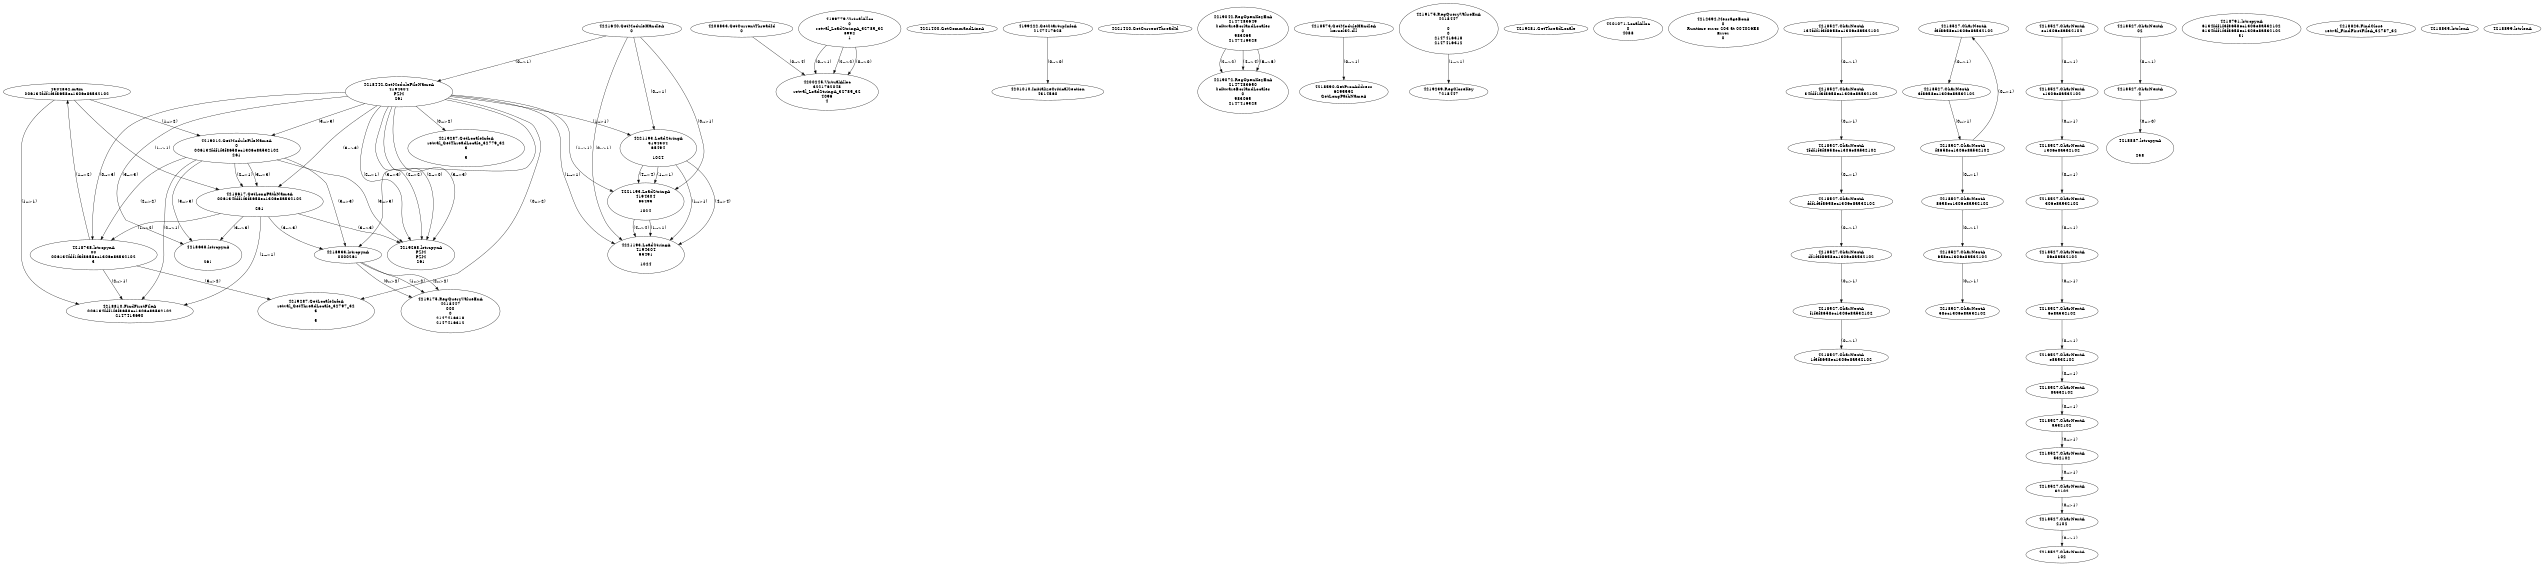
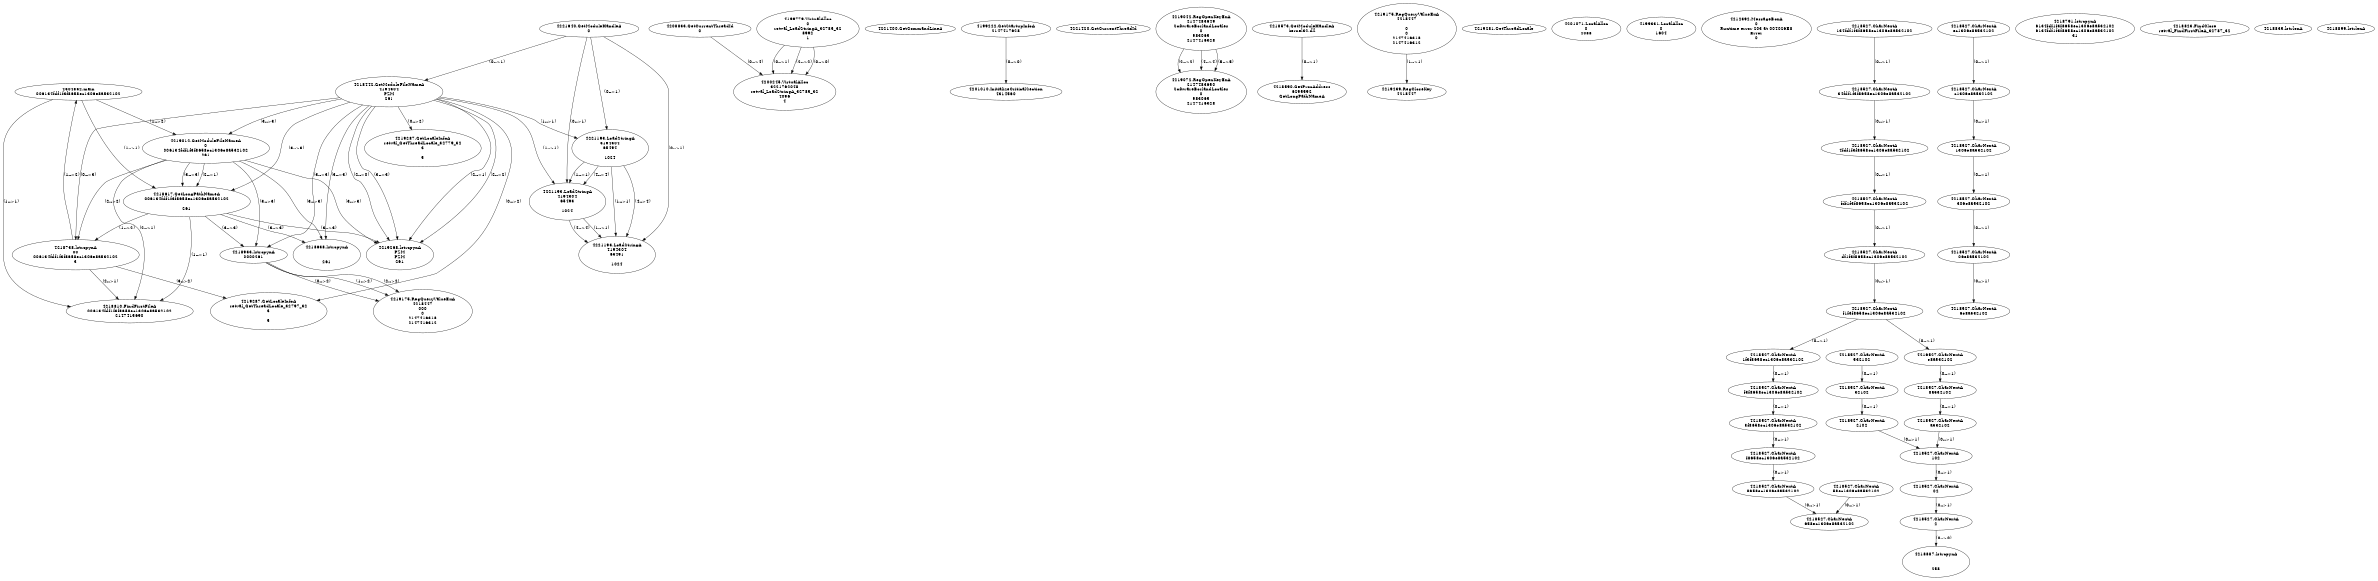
none -> (1661, 29)
(1998, 91) -> (1773, 372)
(1449, 92) -> (1407, 92)
(560, 137) -> none
(1962, 281) -> (1844, 504)
(2062, 333) -> (1906, 333)
(2062, 438) -> (1938, 438)
none -> (1936, 471)
